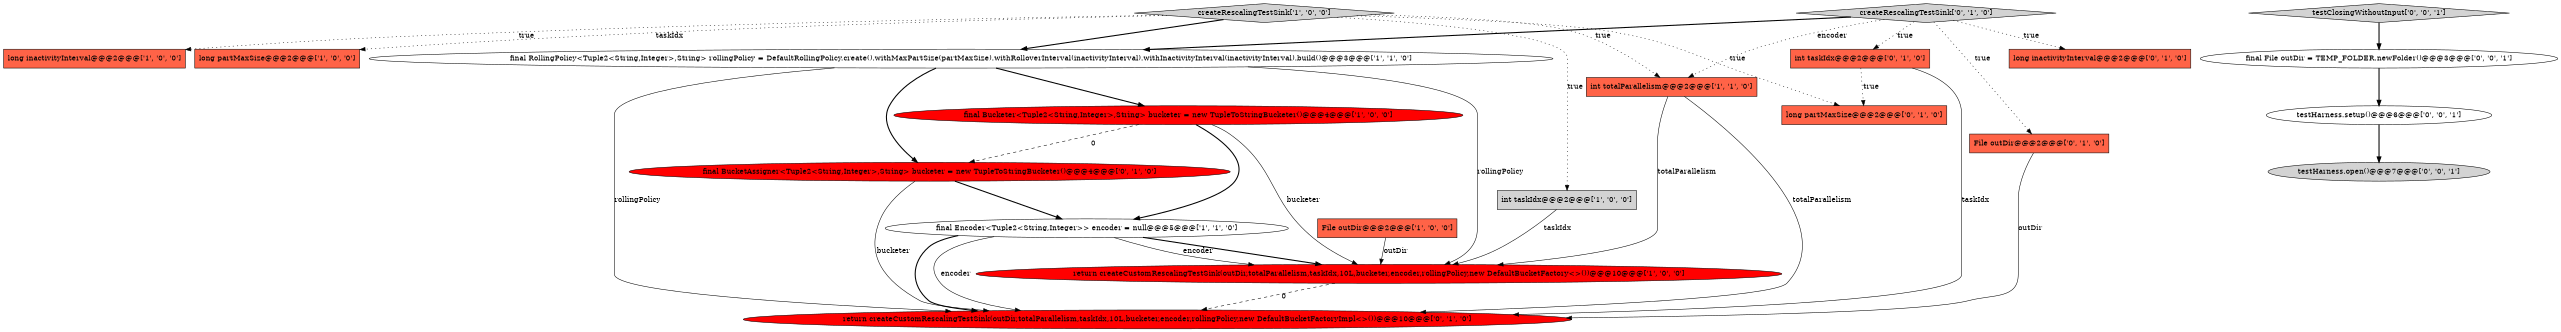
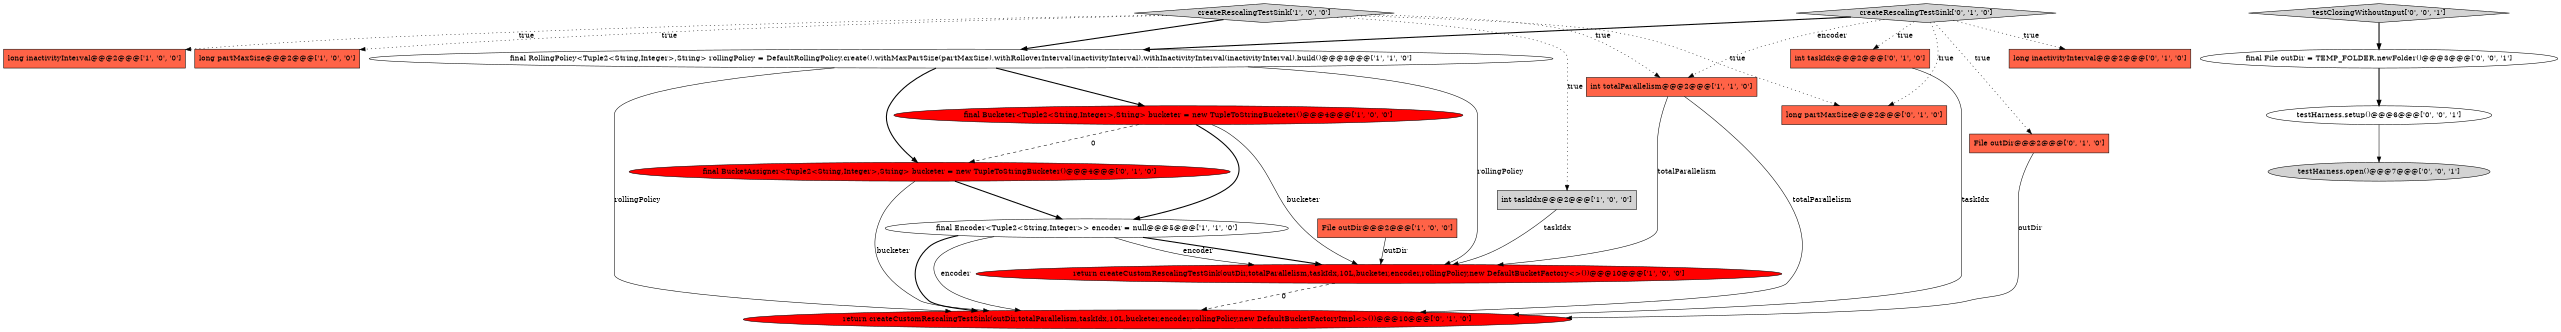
(670, 36) -> (670, 36)
(1862, 84) -> (1932, 71)
(2379, 141) -> (2379, 141)
